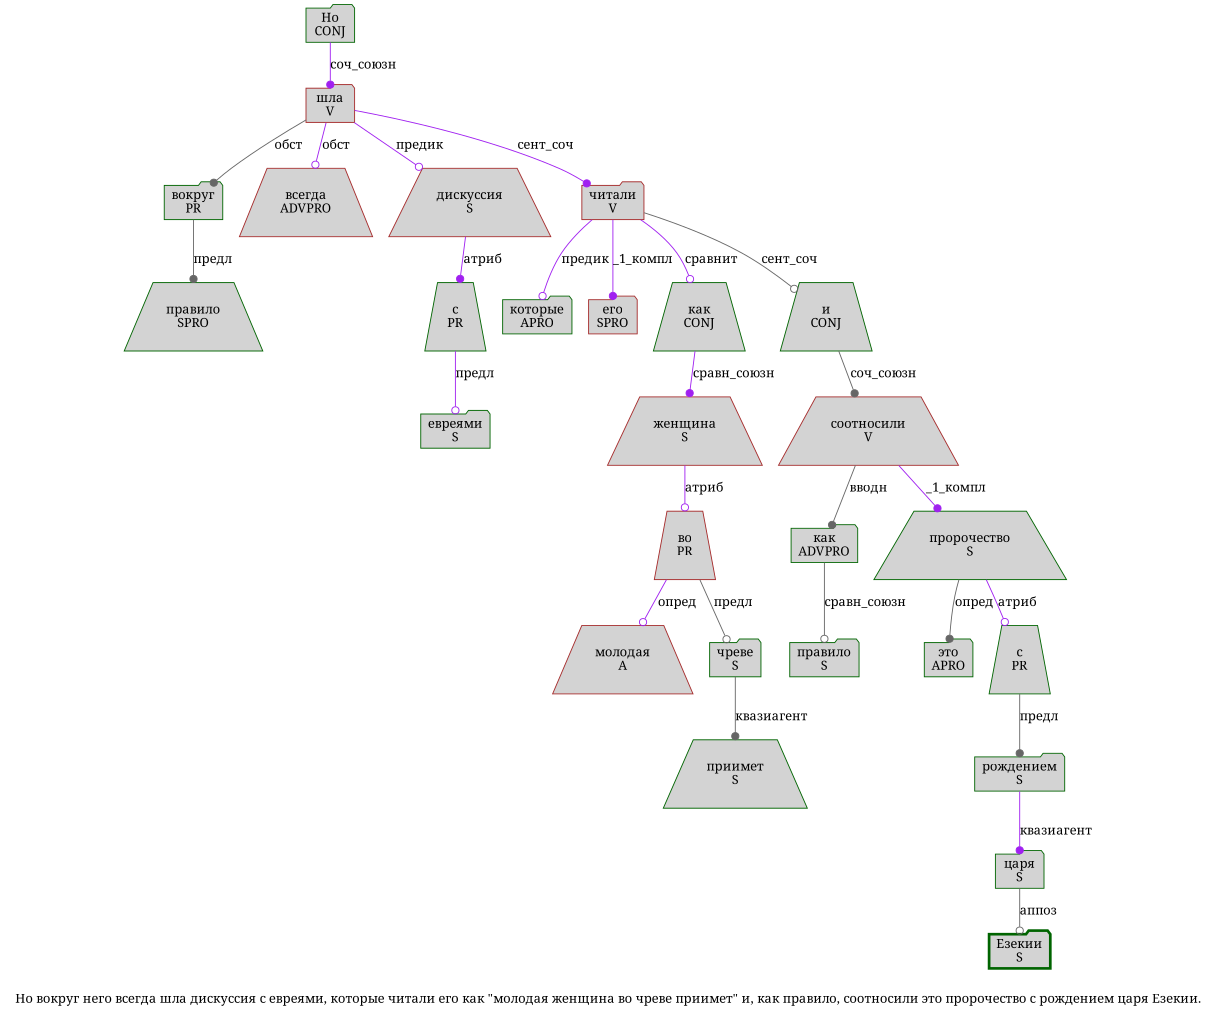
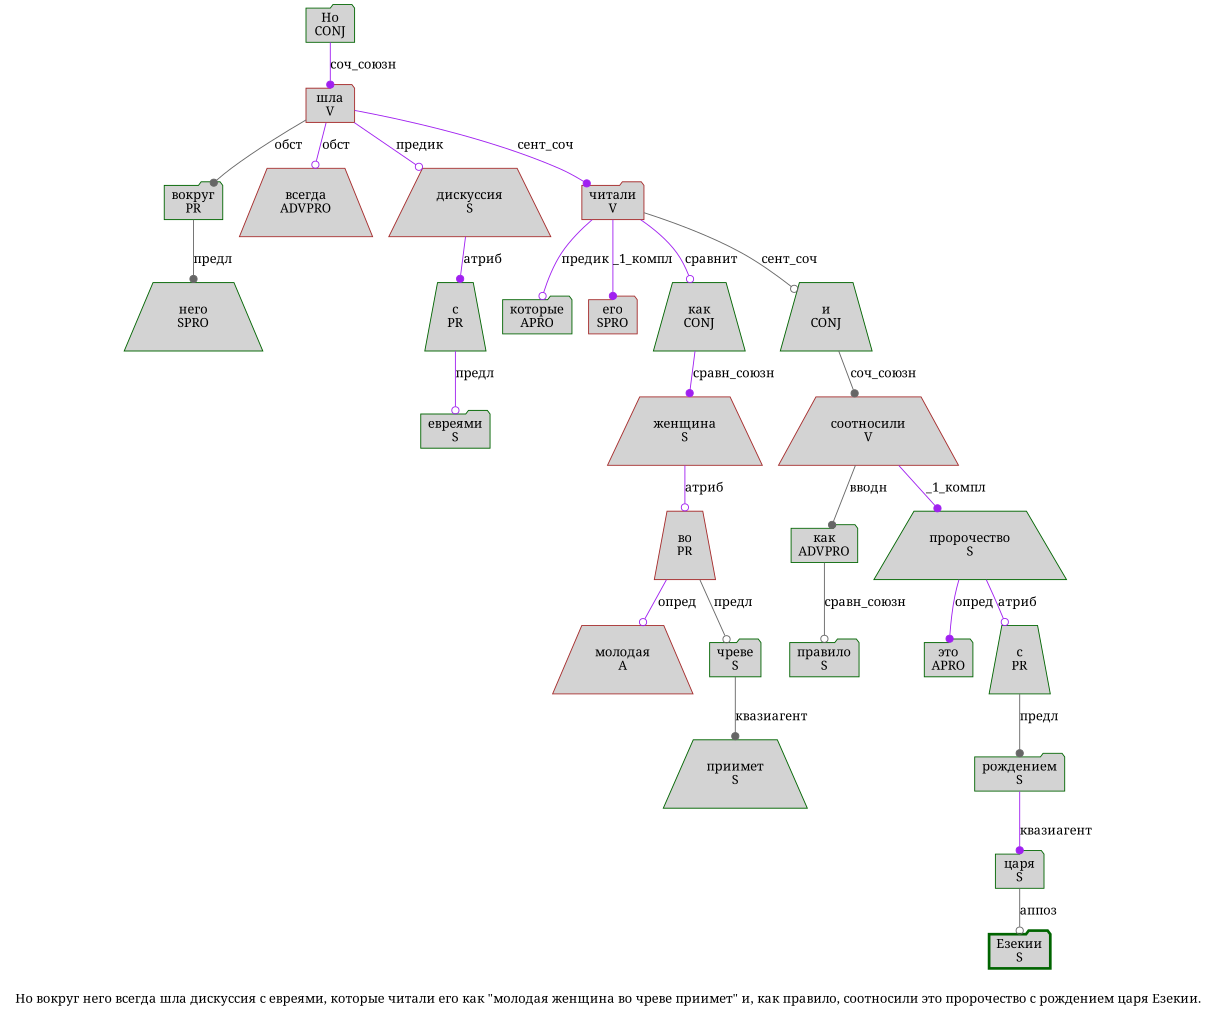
(193, 317) -> (193, 317)
(953, 607) -> (953, 607)
